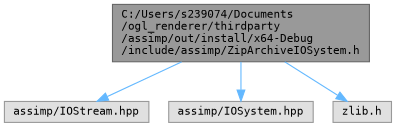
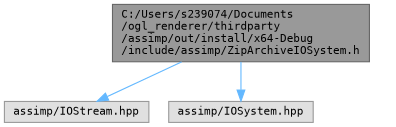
(362, 112) -> none
